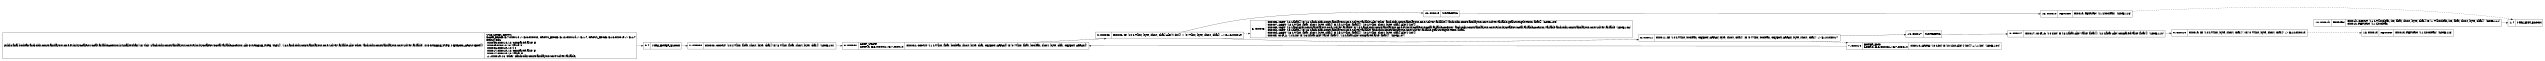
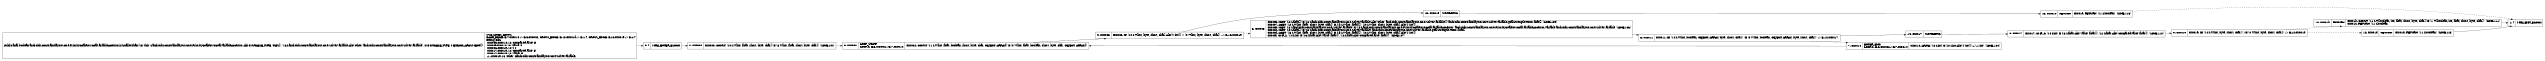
none -> (2313, 28)
none -> (2482, 30)
(1430, 42) -> (1635, 35)
